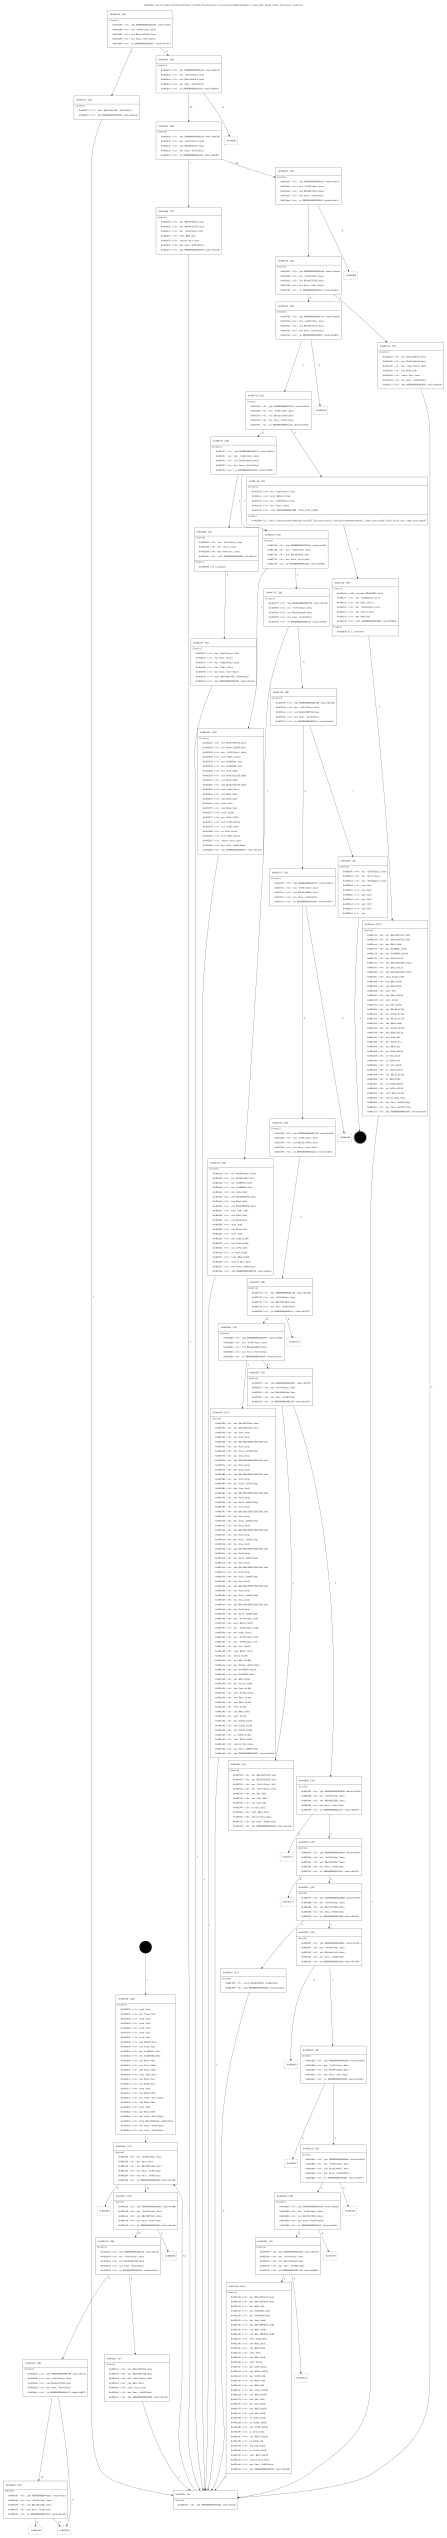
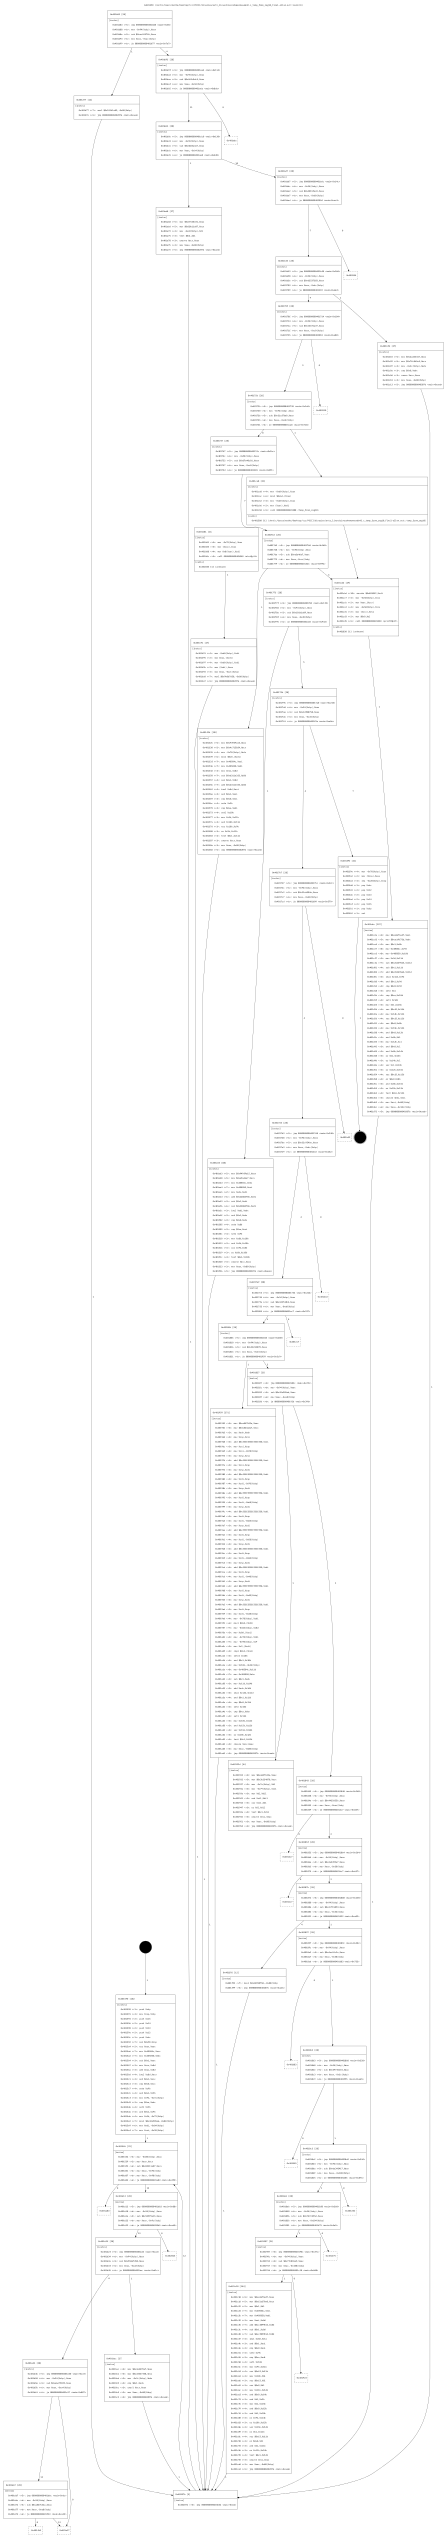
(233, 500) -> none
(296, 578) -> (324, 573)
none -> (322, 1297)
